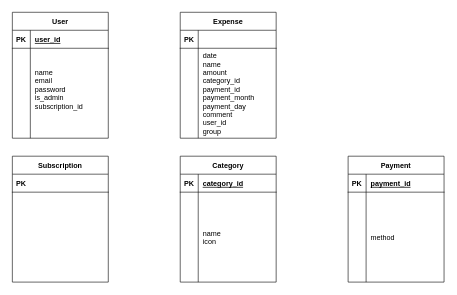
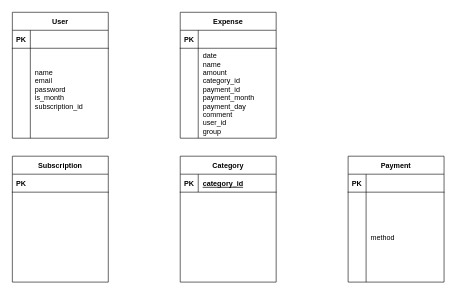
(69, 39) -> none
(43, 73) -> (43, 73)
(405, 183) -> none
(237, 237) -> none
